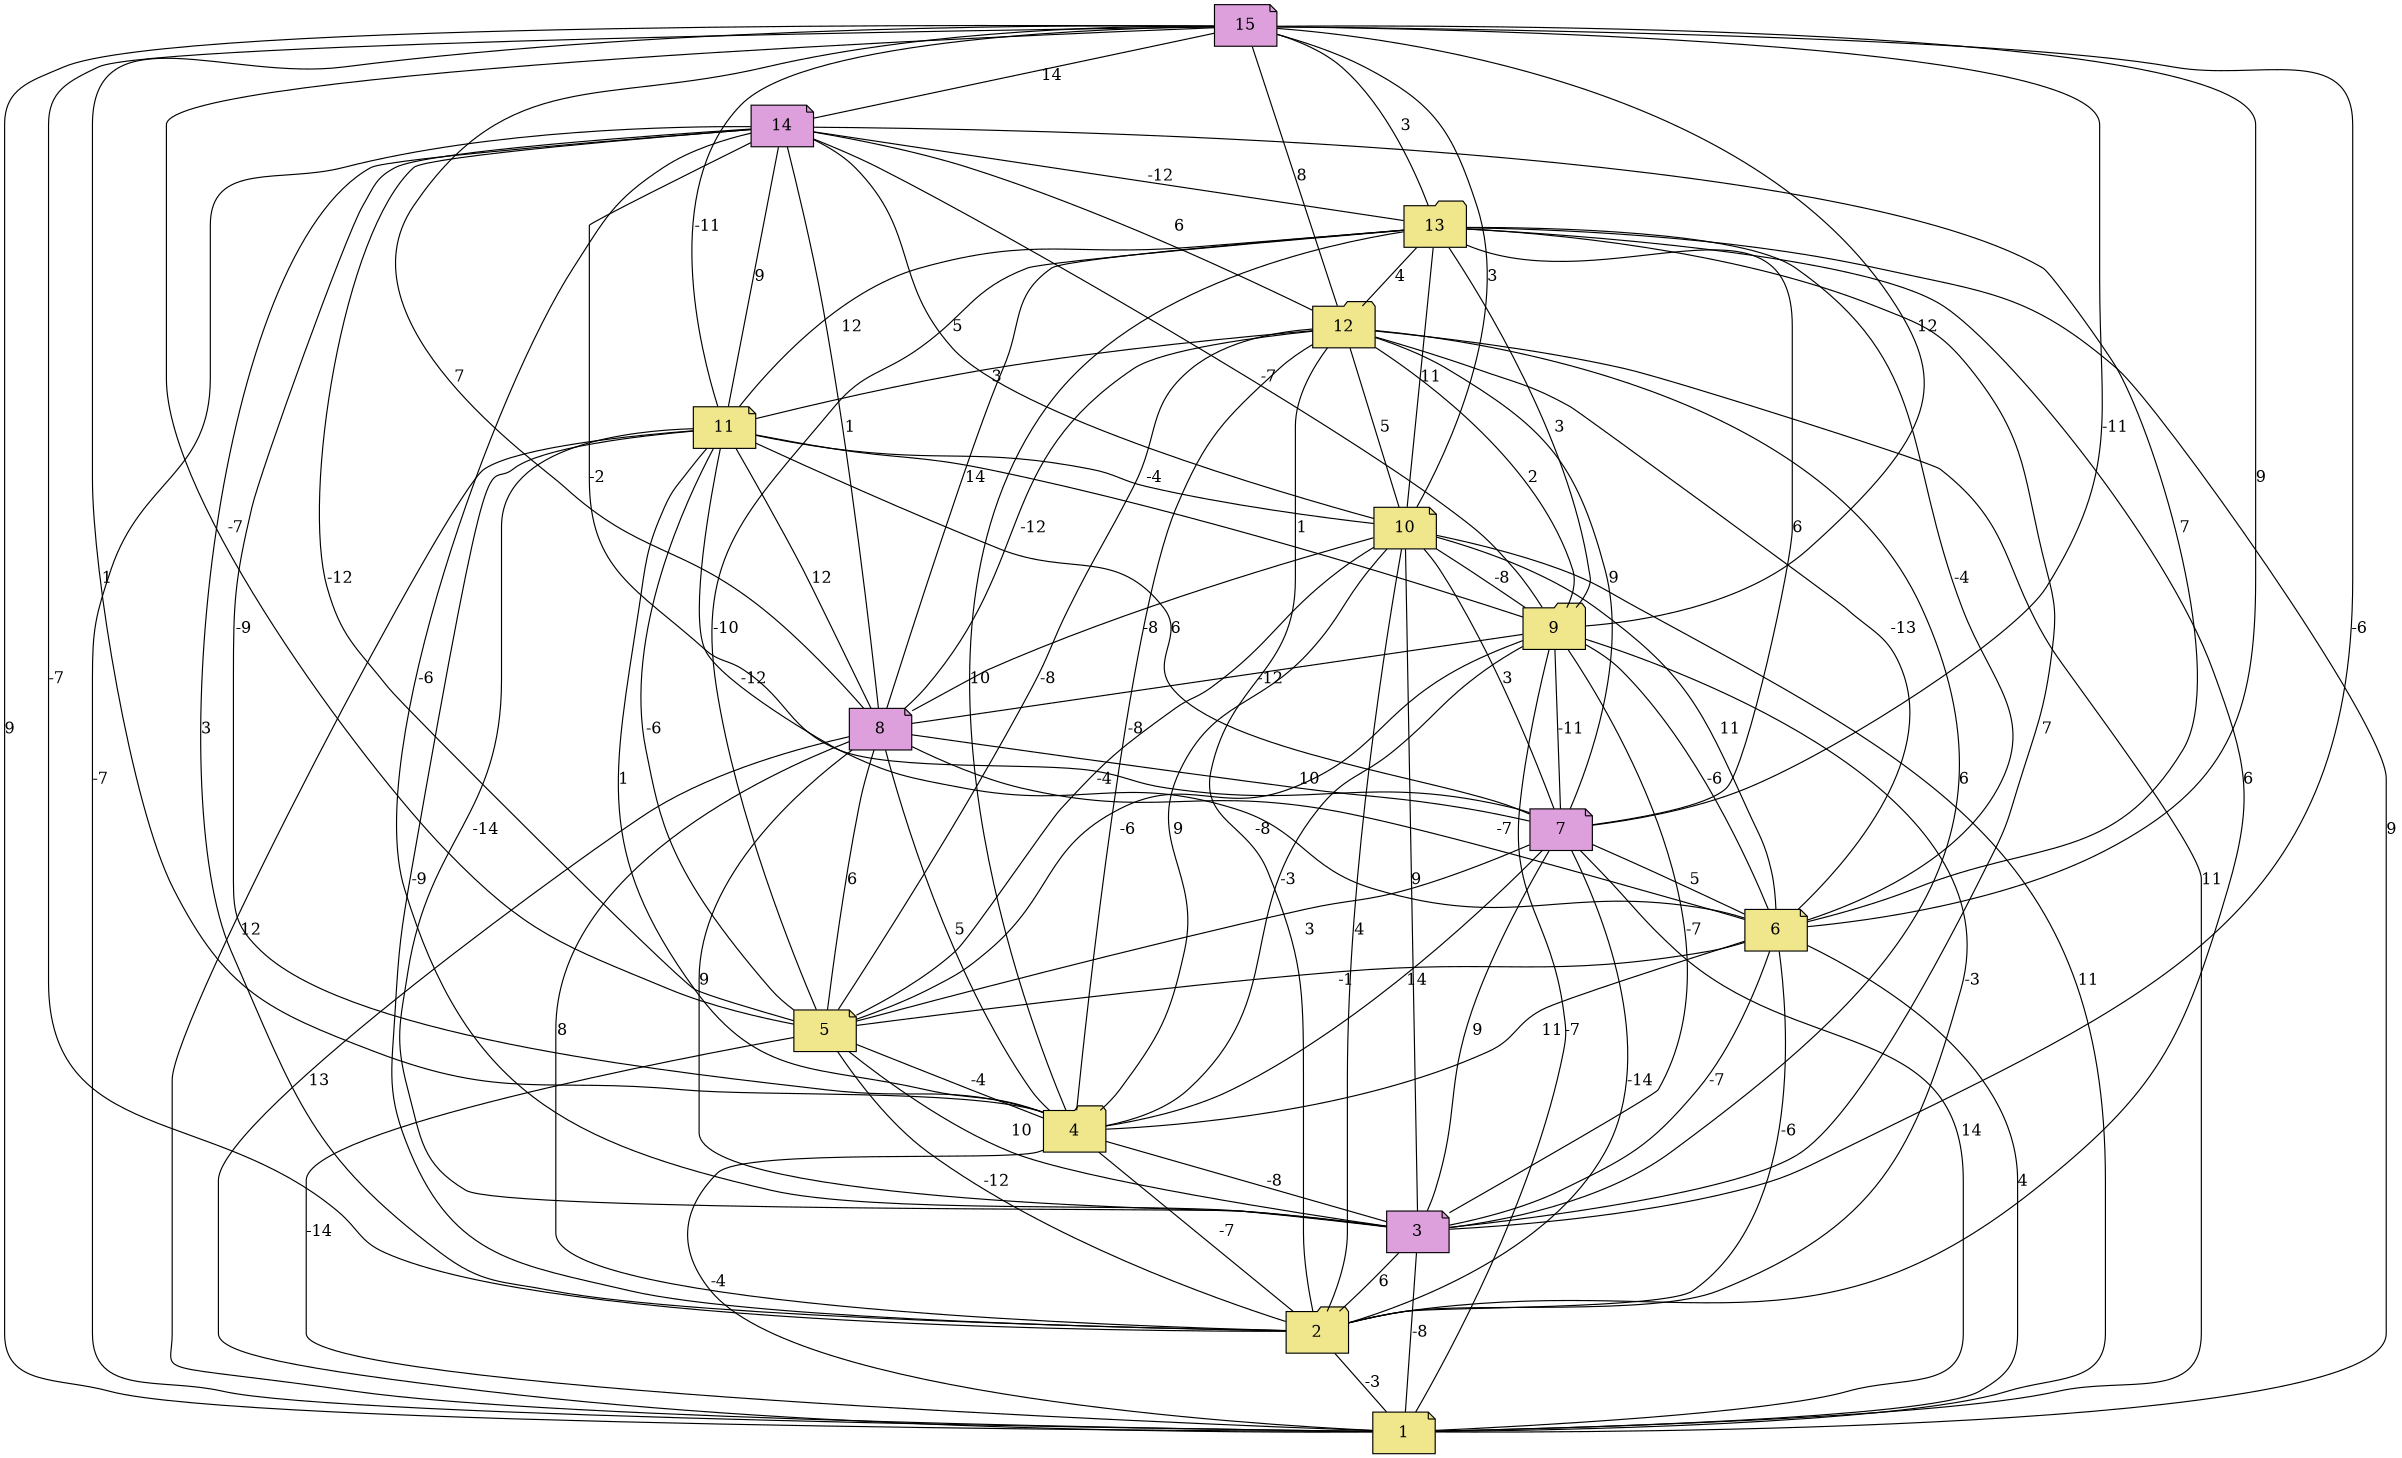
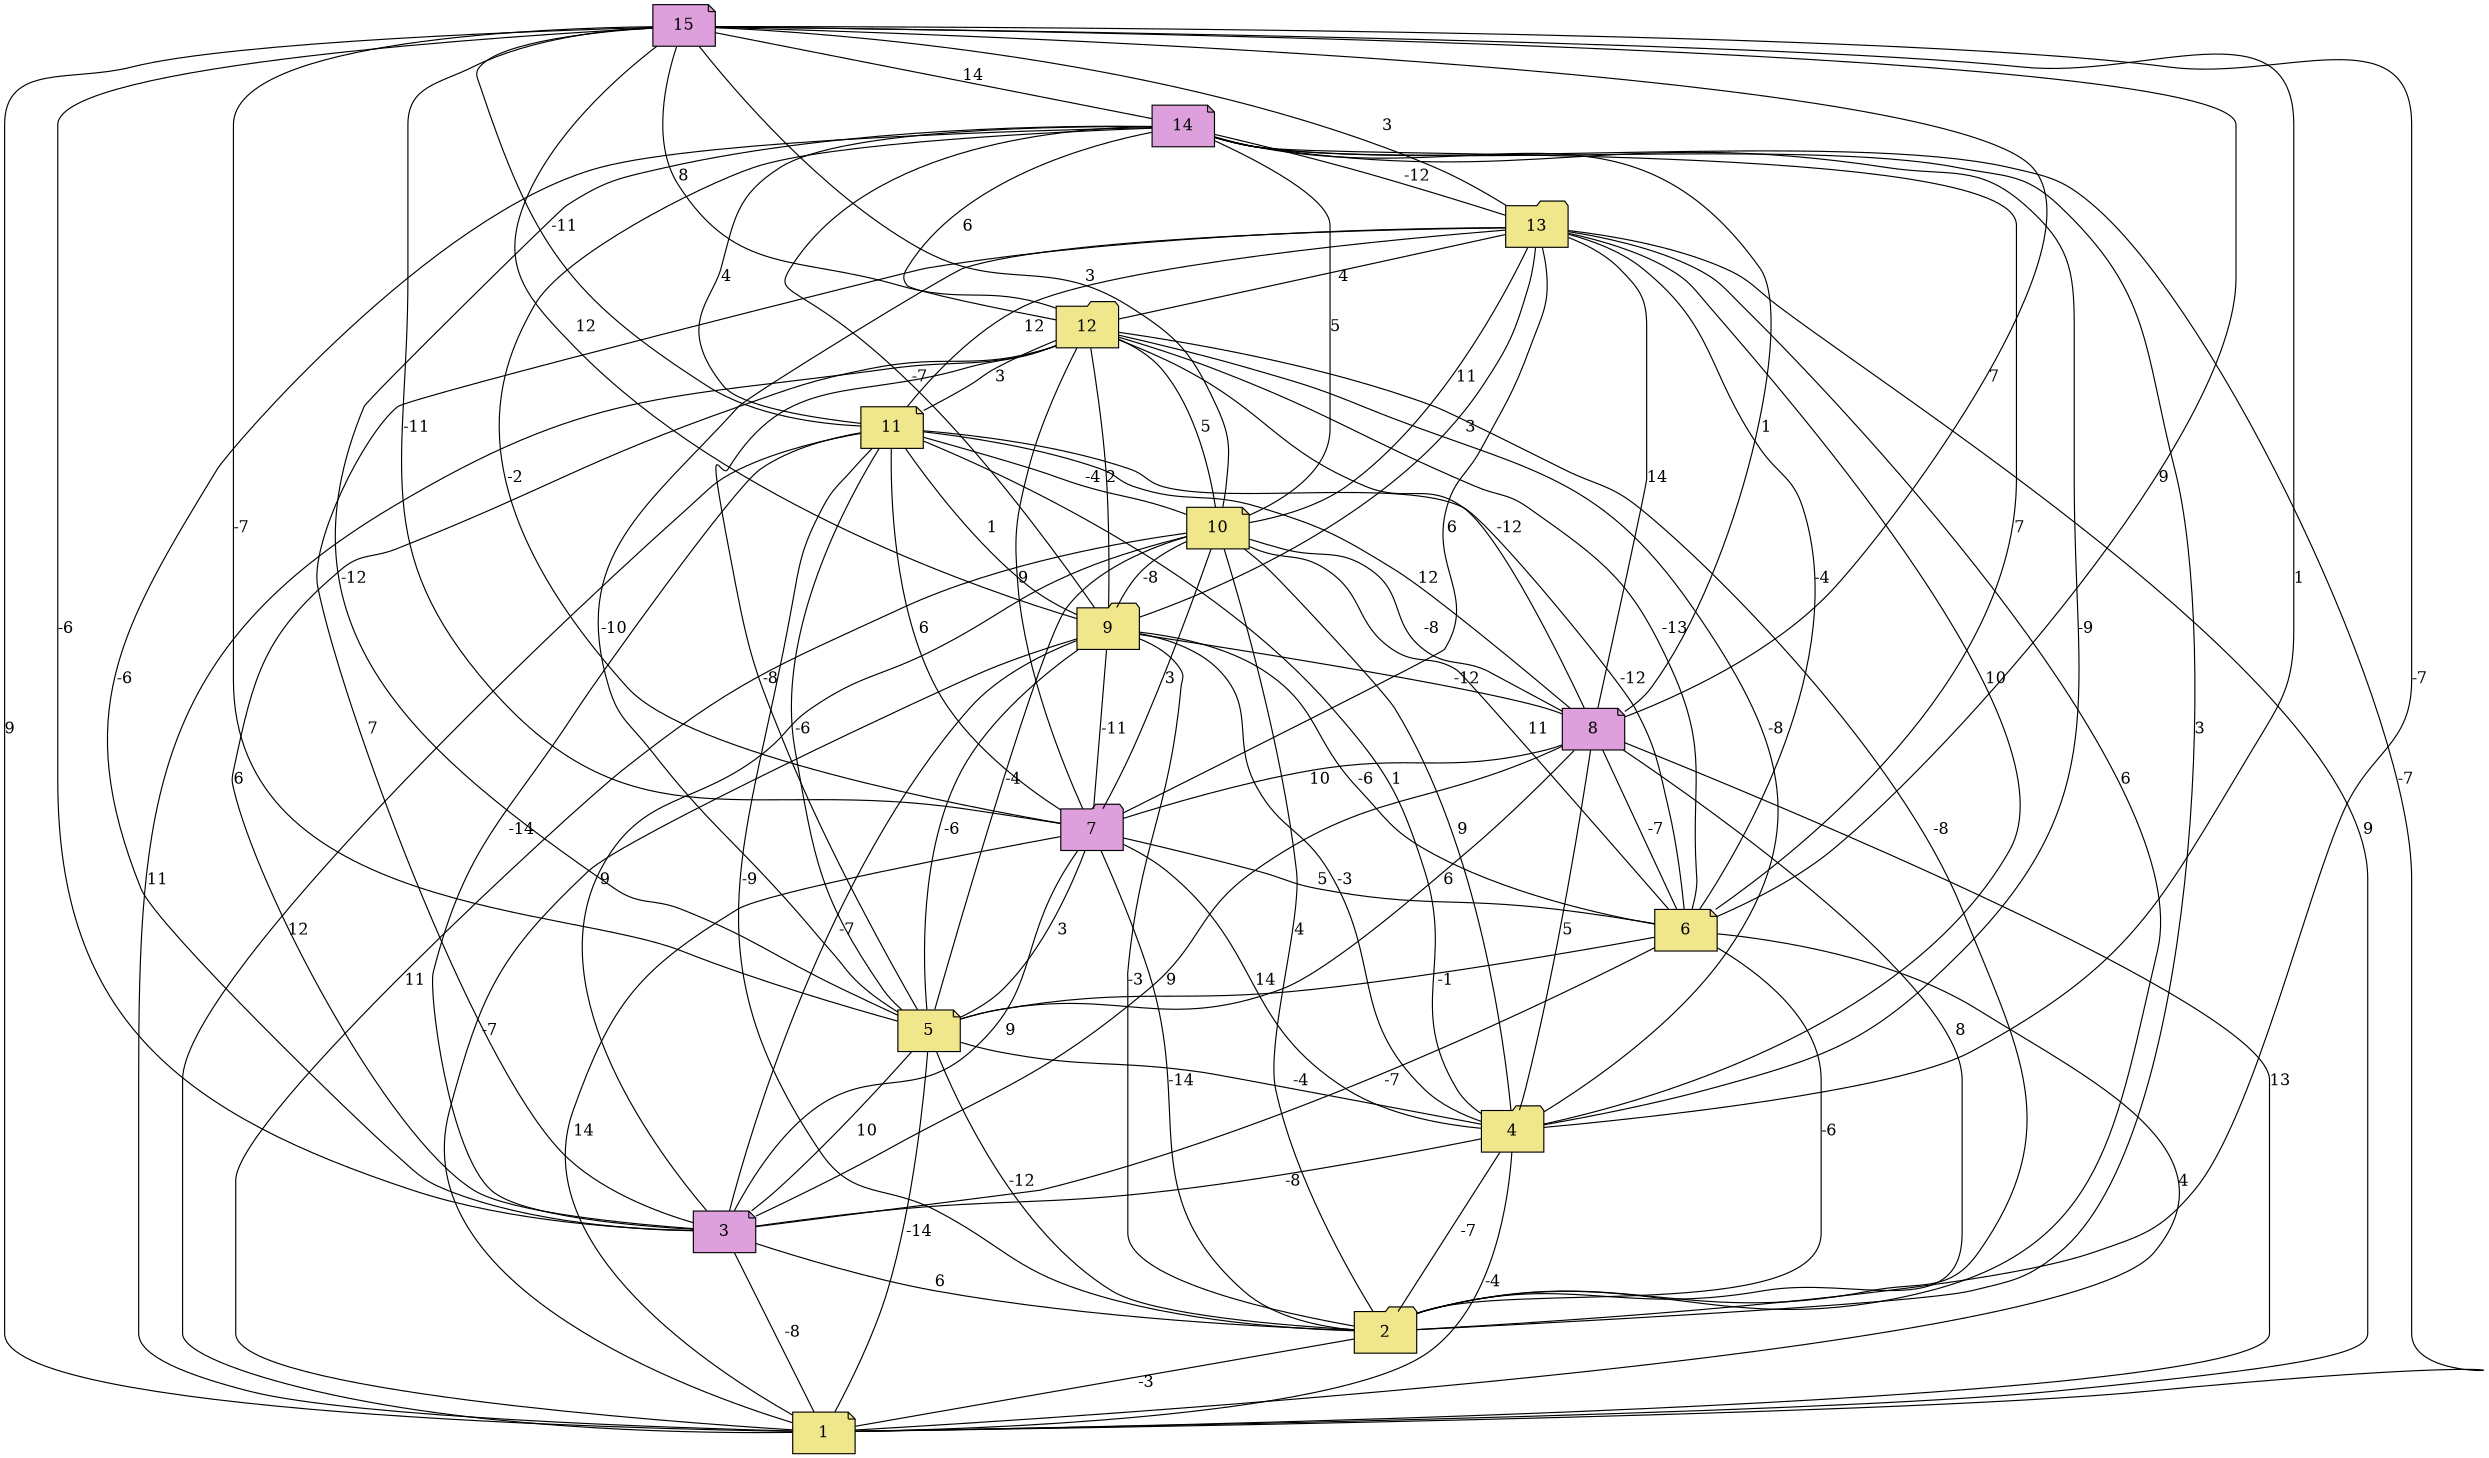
(760, 277) -> (727, 277)
(1561, 830) -> (1092, 830)
(1437, 1072) -> none
